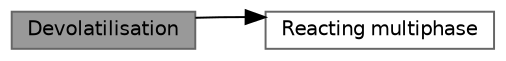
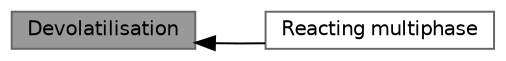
(220, 17) -> (240, 43)
